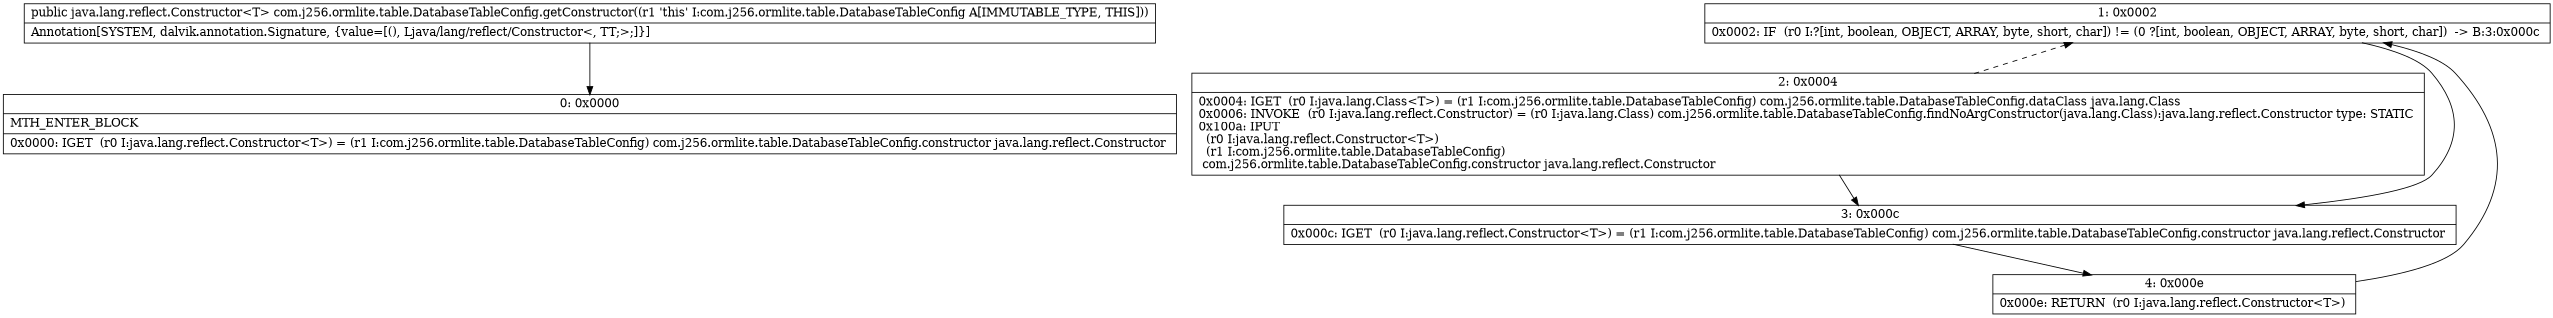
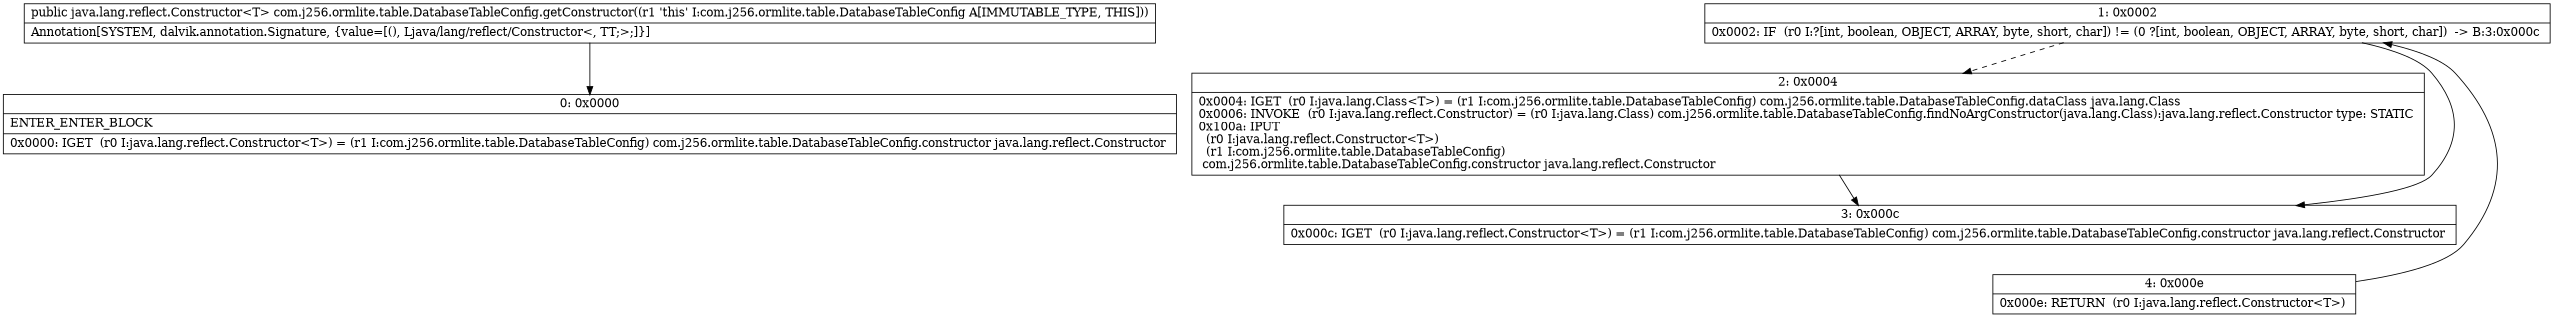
(2019, 59) -> (2017, 57)
(74, 123) -> (82, 123)
(2018, 259) -> none
